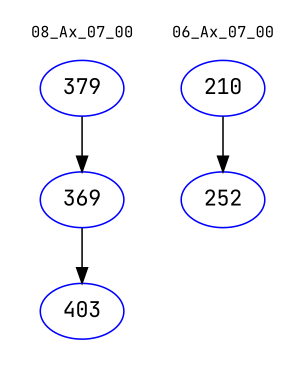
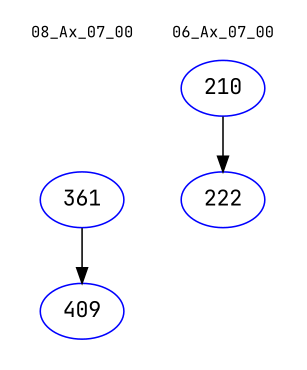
(82, 88) -> none
(82, 200) -> (82, 200)
(223, 200) -> (223, 200)
(82, 311) -> (82, 311)
